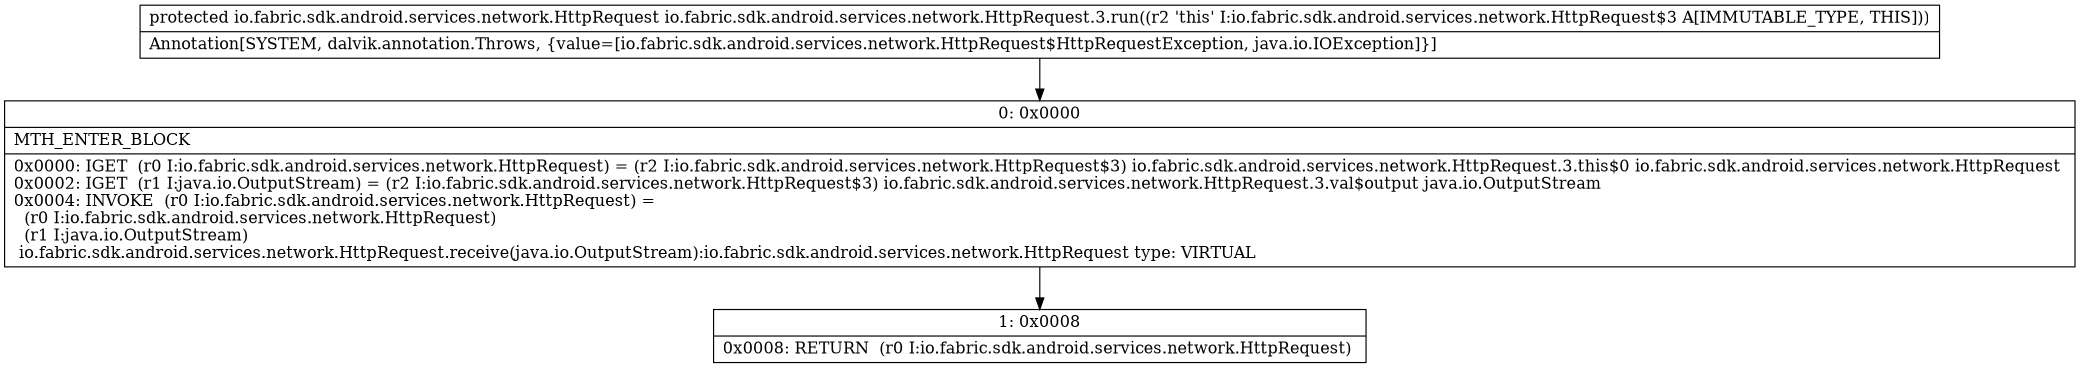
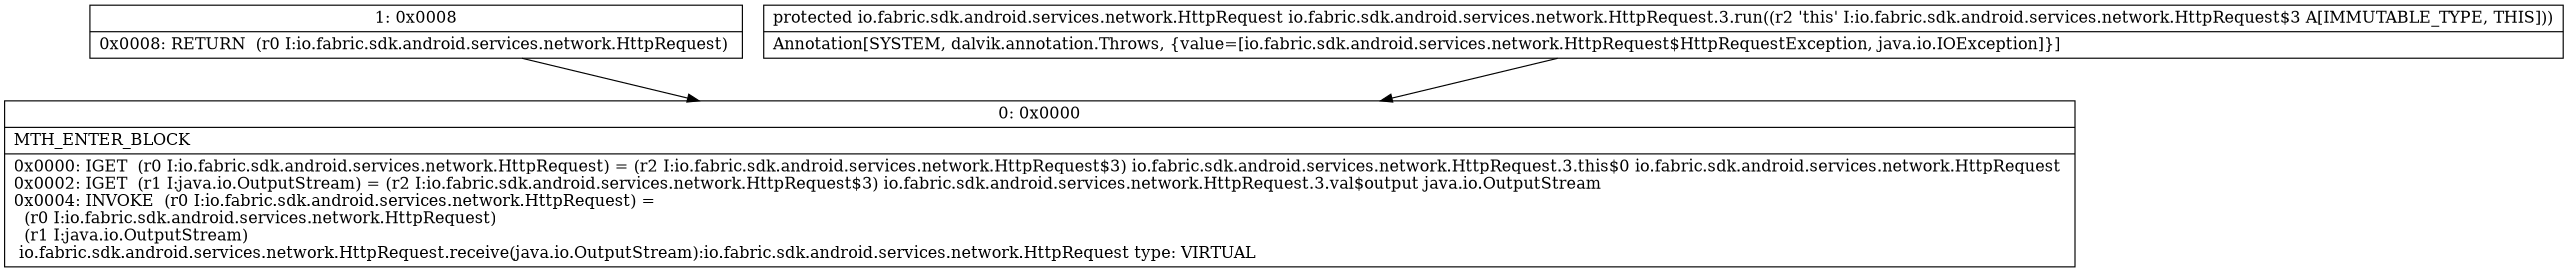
(1040, 282) -> (605, 78)
